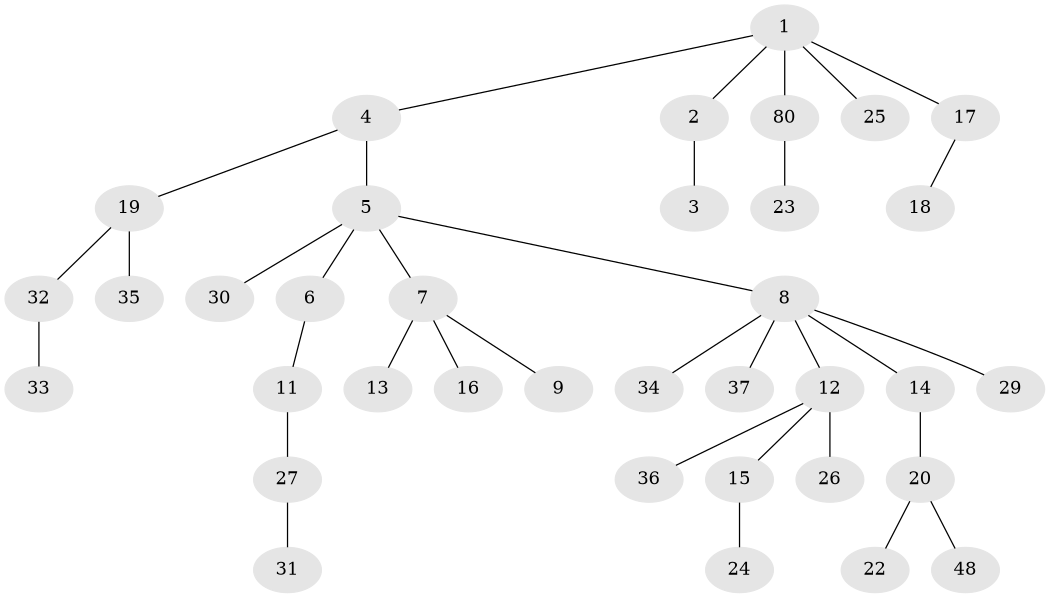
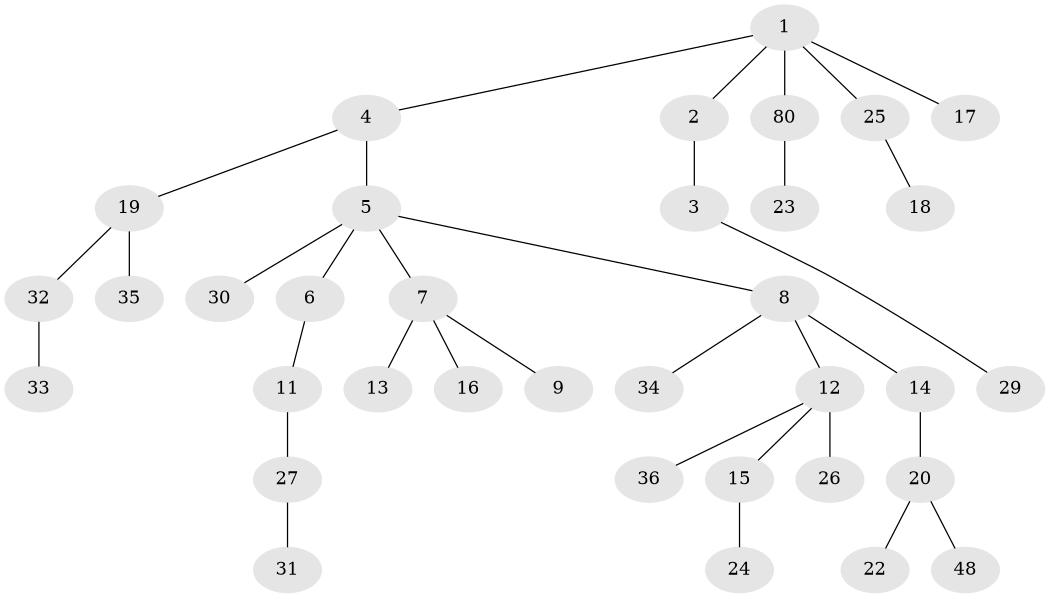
(943, 163) -> (898, 163)
(900, 341) -> (857, 292)
(740, 389) -> none
